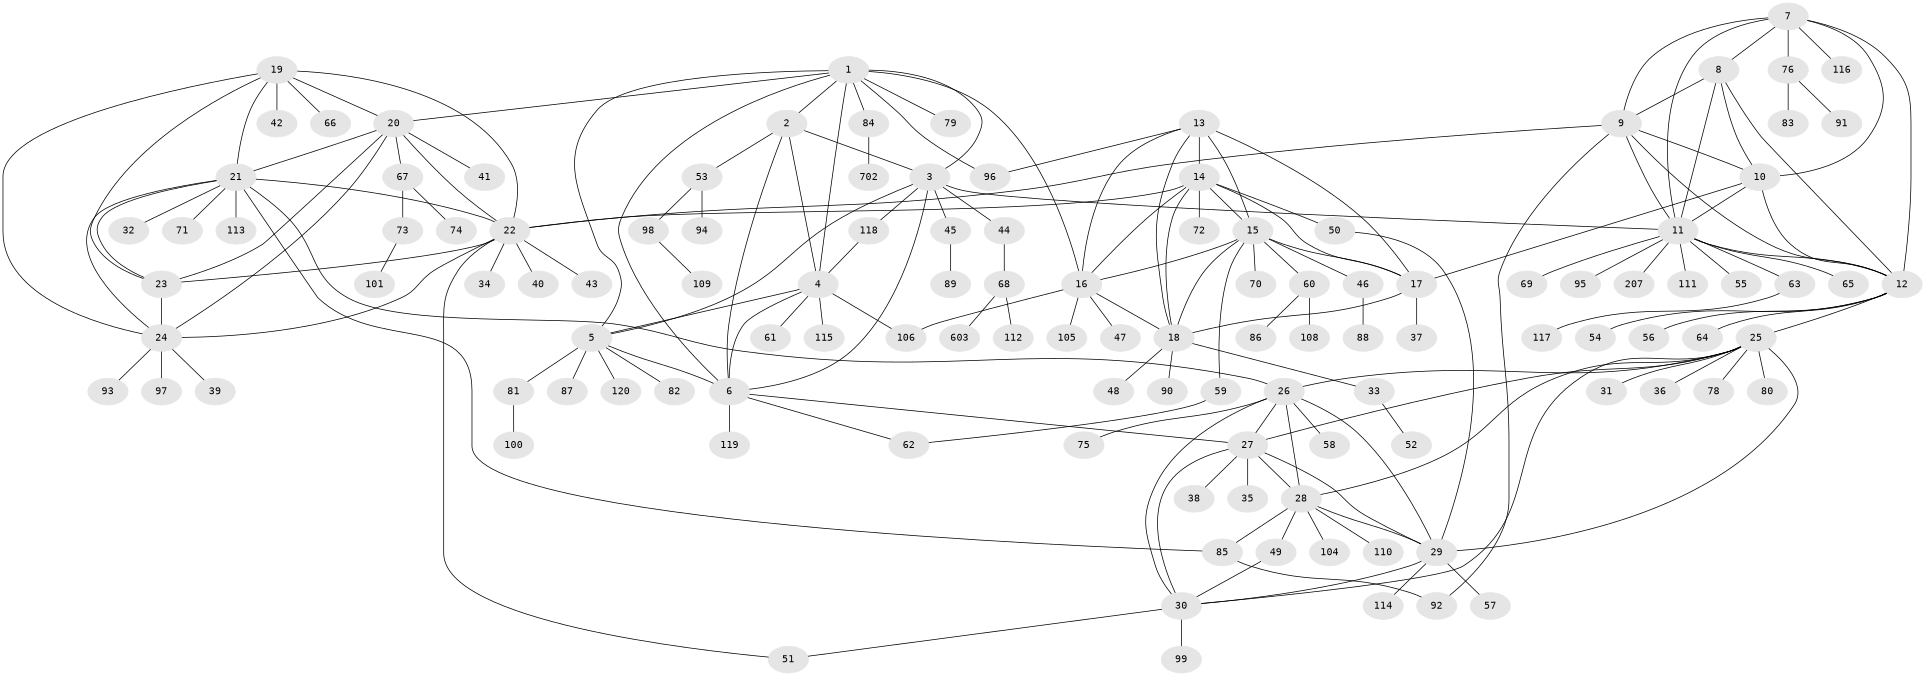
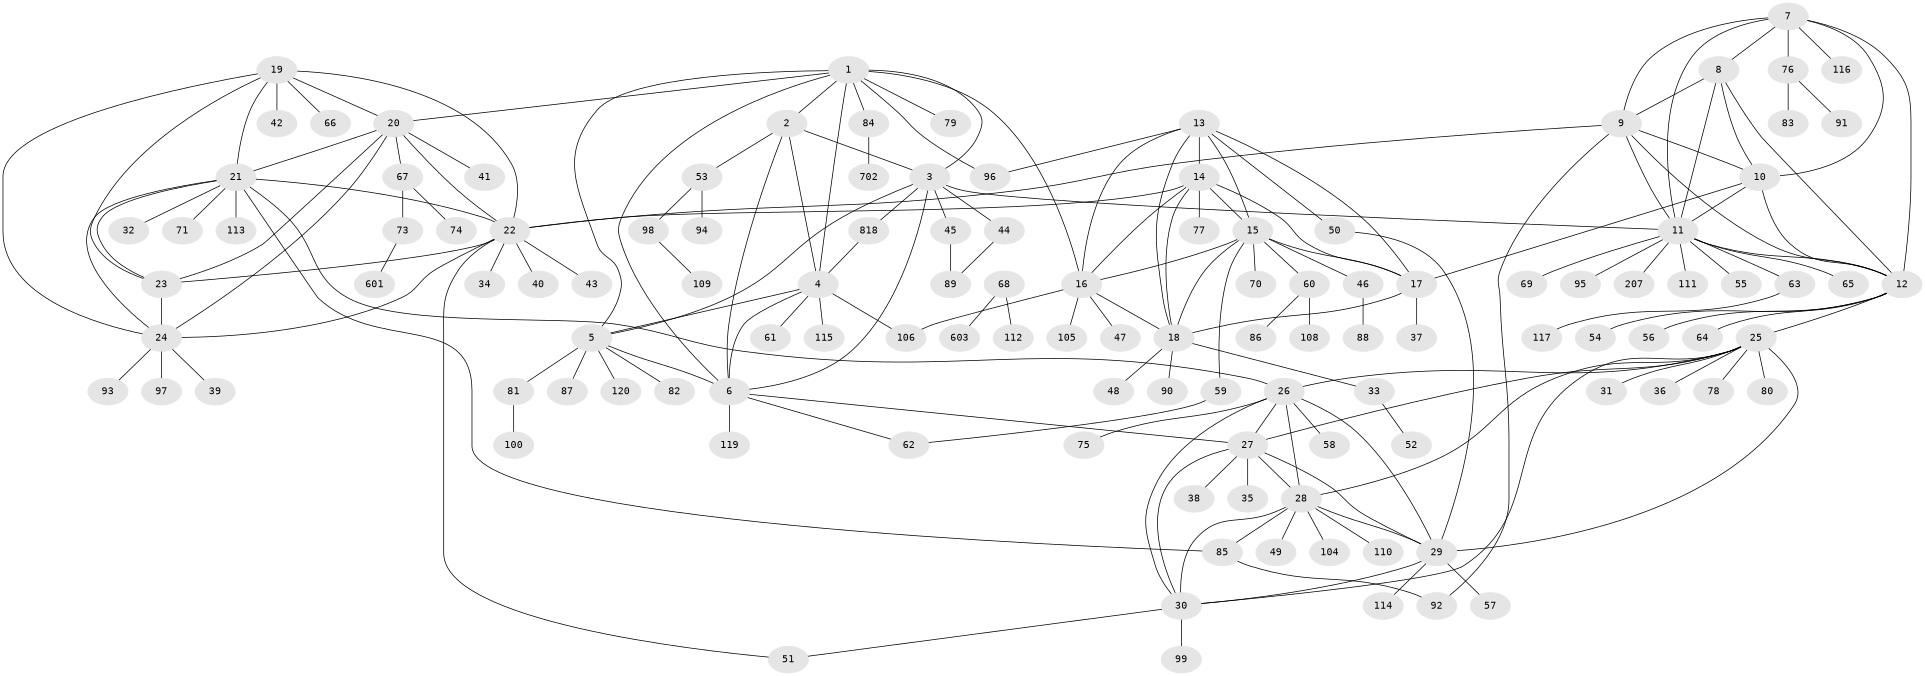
(1267, 203) -> (1267, 177)
(869, 231) -> (869, 231)
(1199, 231) -> (1199, 231)
(1004, 258) -> (978, 258)
(374, 284) -> (374, 284)
(1229, 579) -> (1211, 526)
